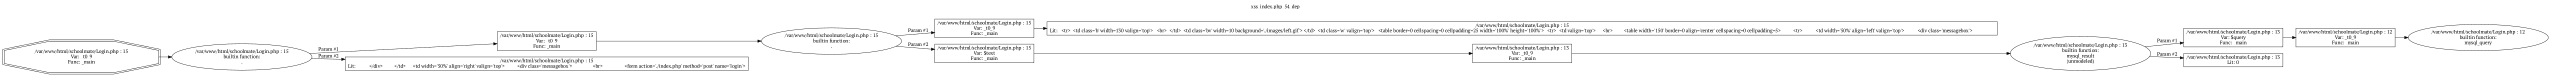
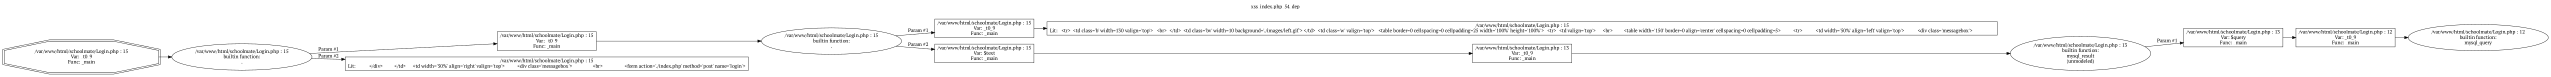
(2233, 60) -> none
